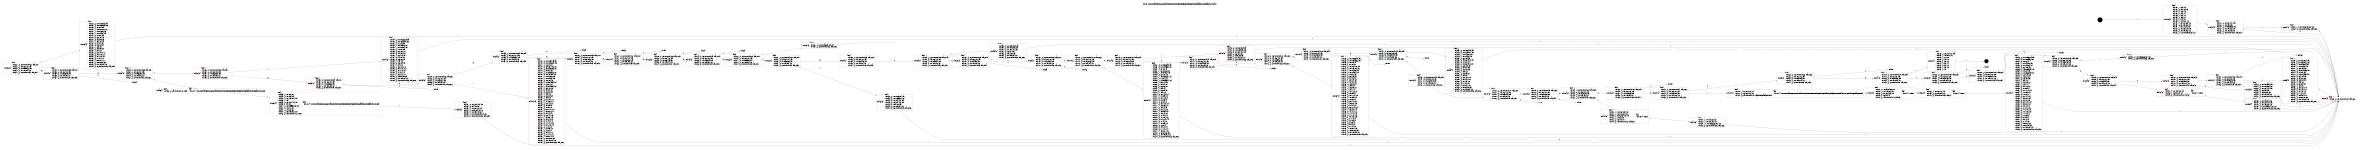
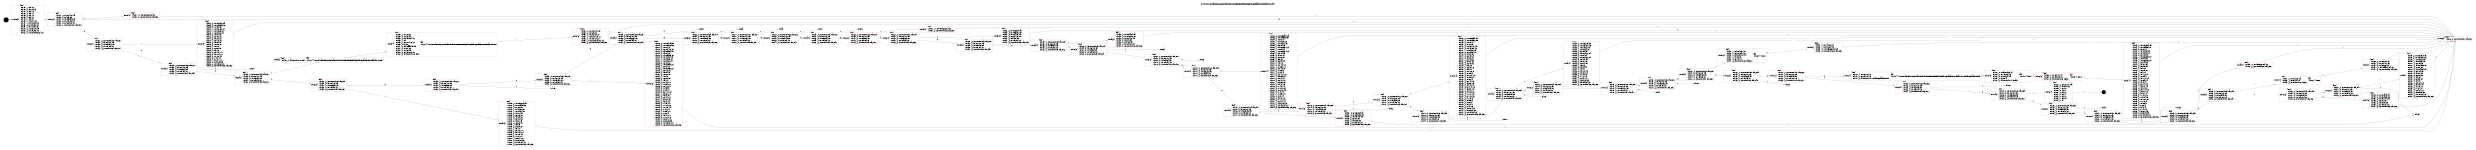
none -> (85, 32)
